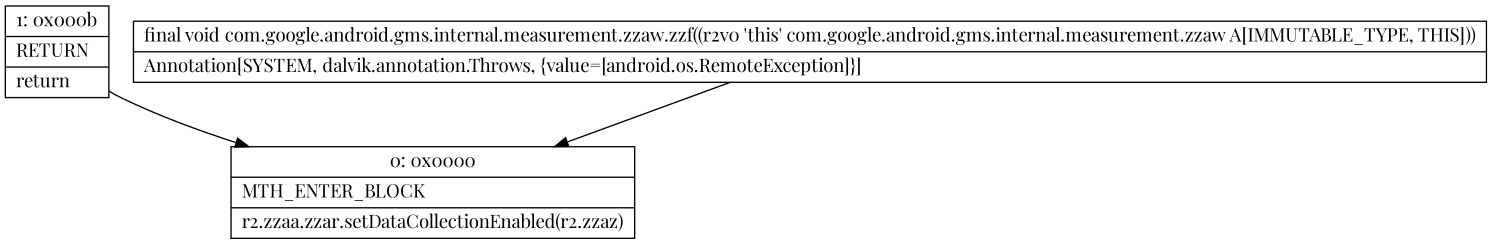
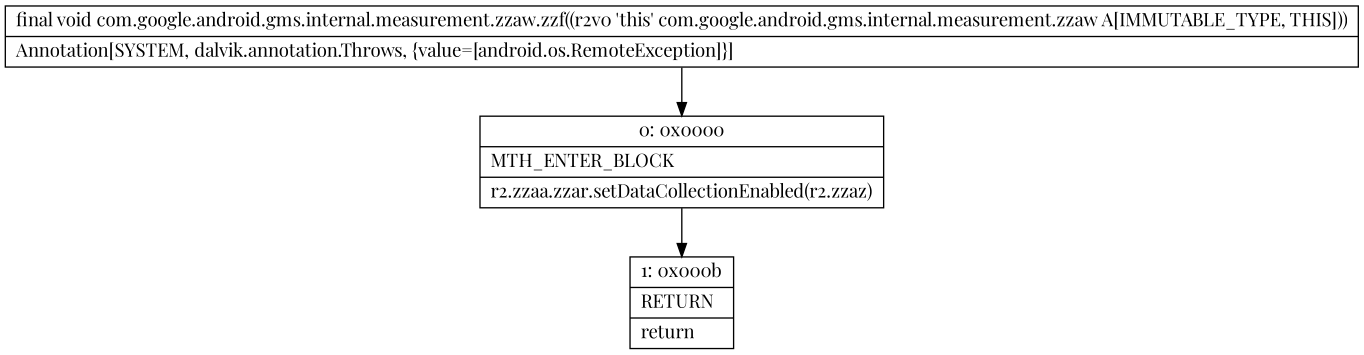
(171, 120) -> (682, 226)
